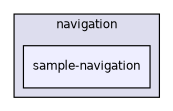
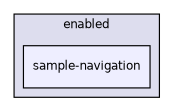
(87, 25) -> (87, 25)
